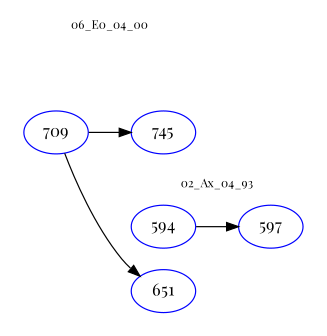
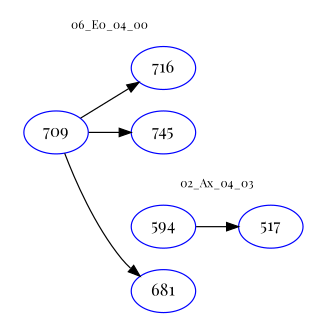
none -> (163, 68)
(217, 184) -> (217, 184)
(271, 227) -> (271, 227)
(163, 291) -> (163, 291)
